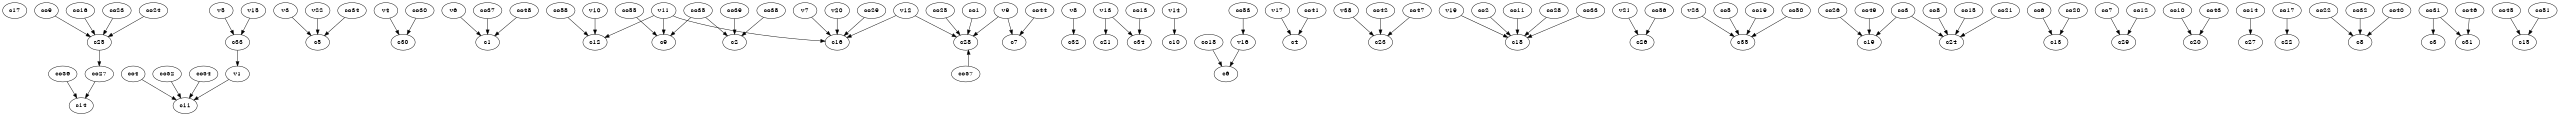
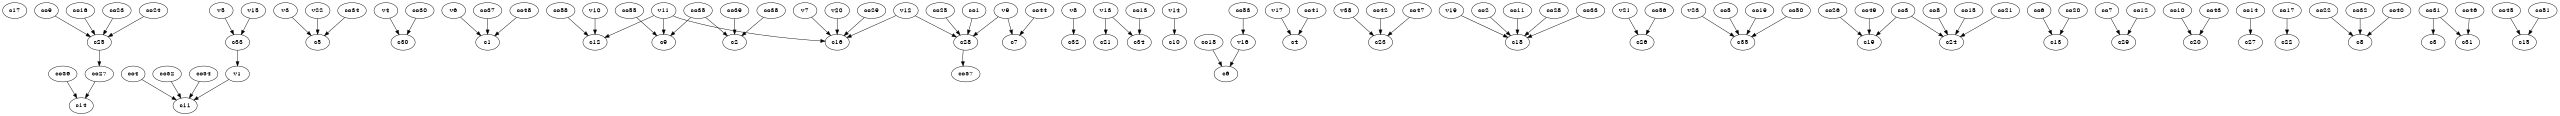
(969, 60) -> (963, 56)
